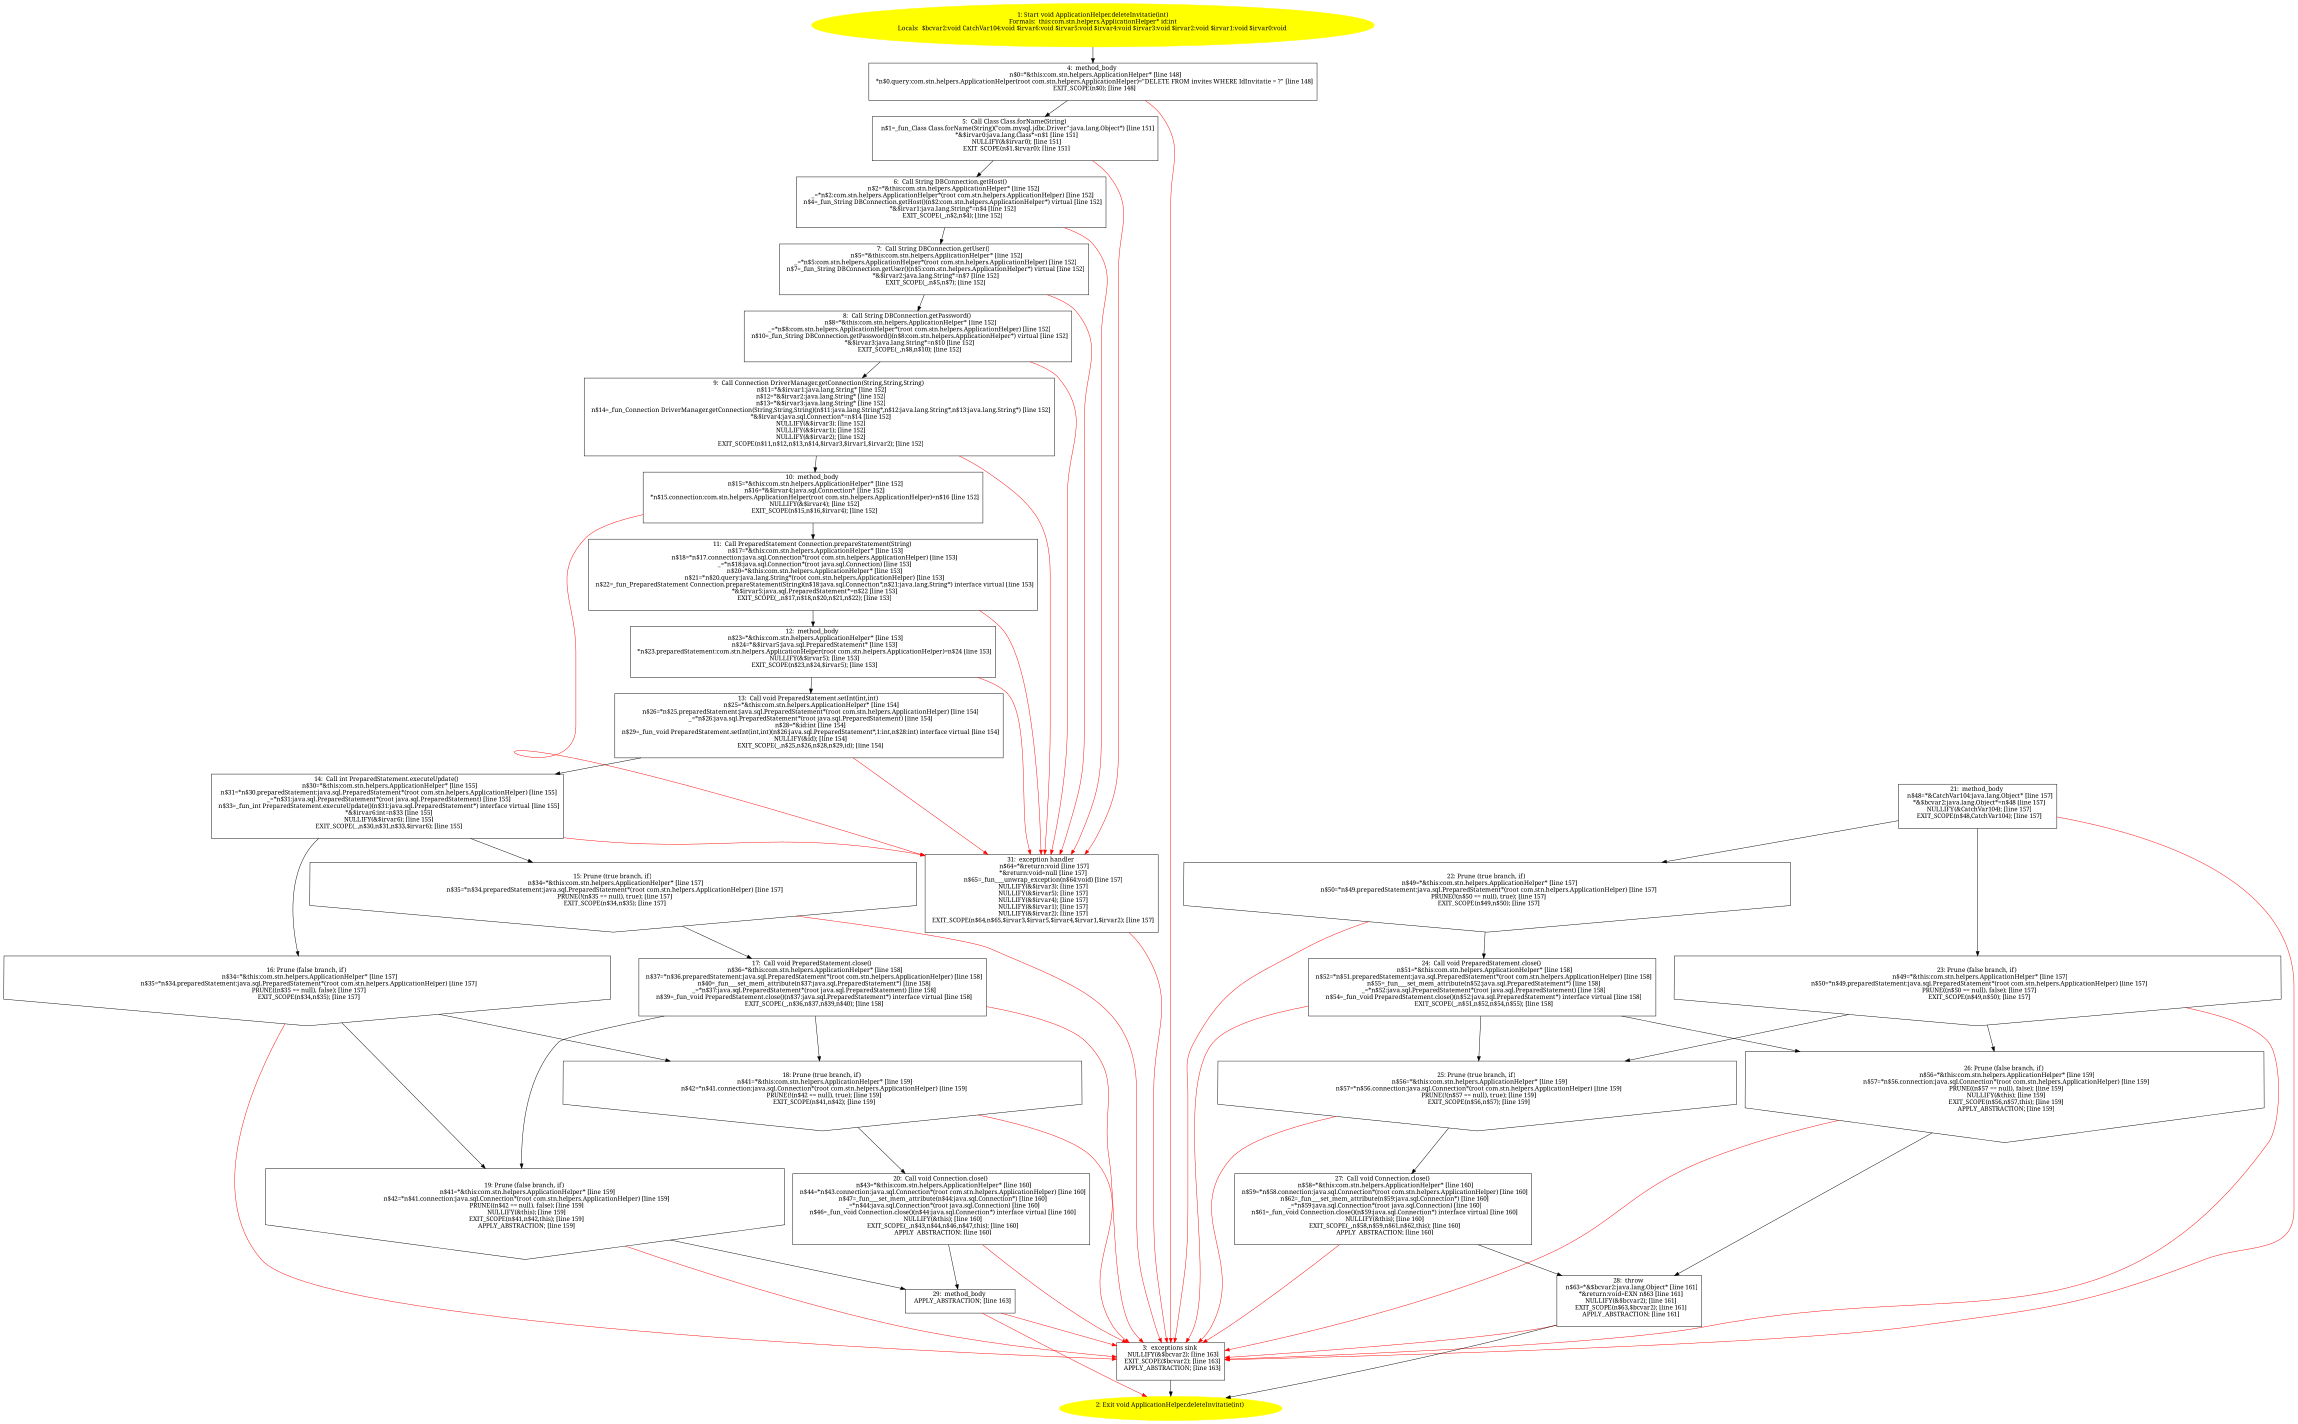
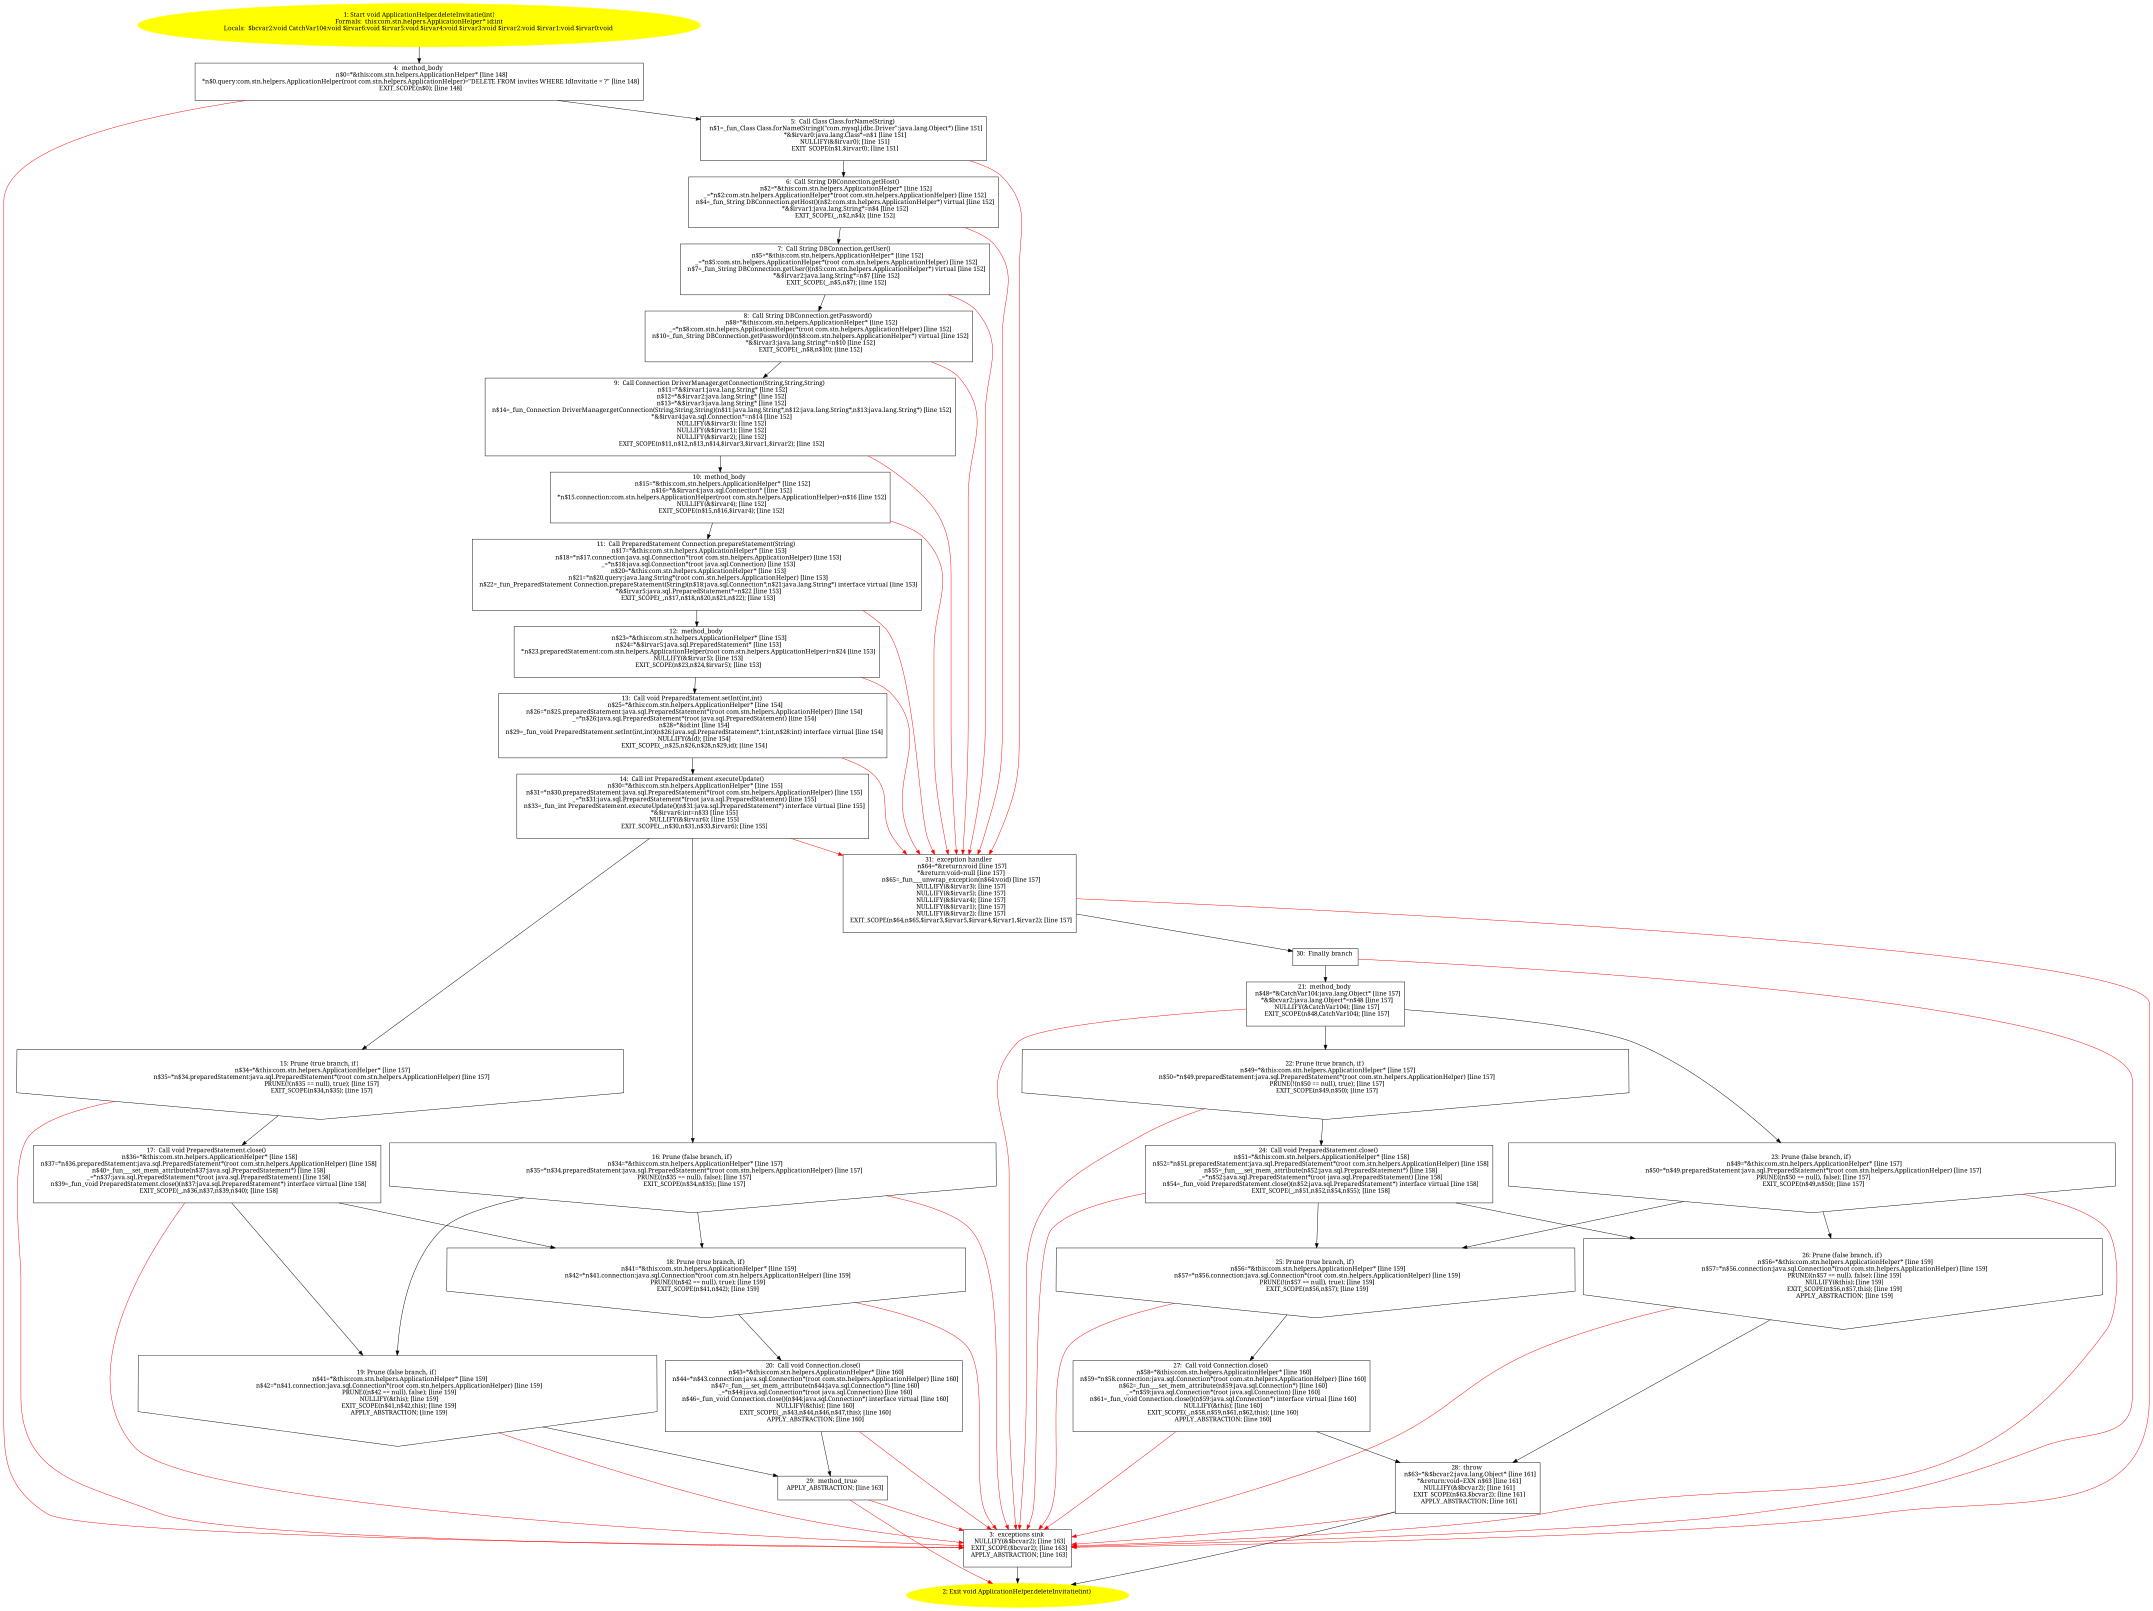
none -> (1325, 957)
(960, 1301) -> (833, 1488)
